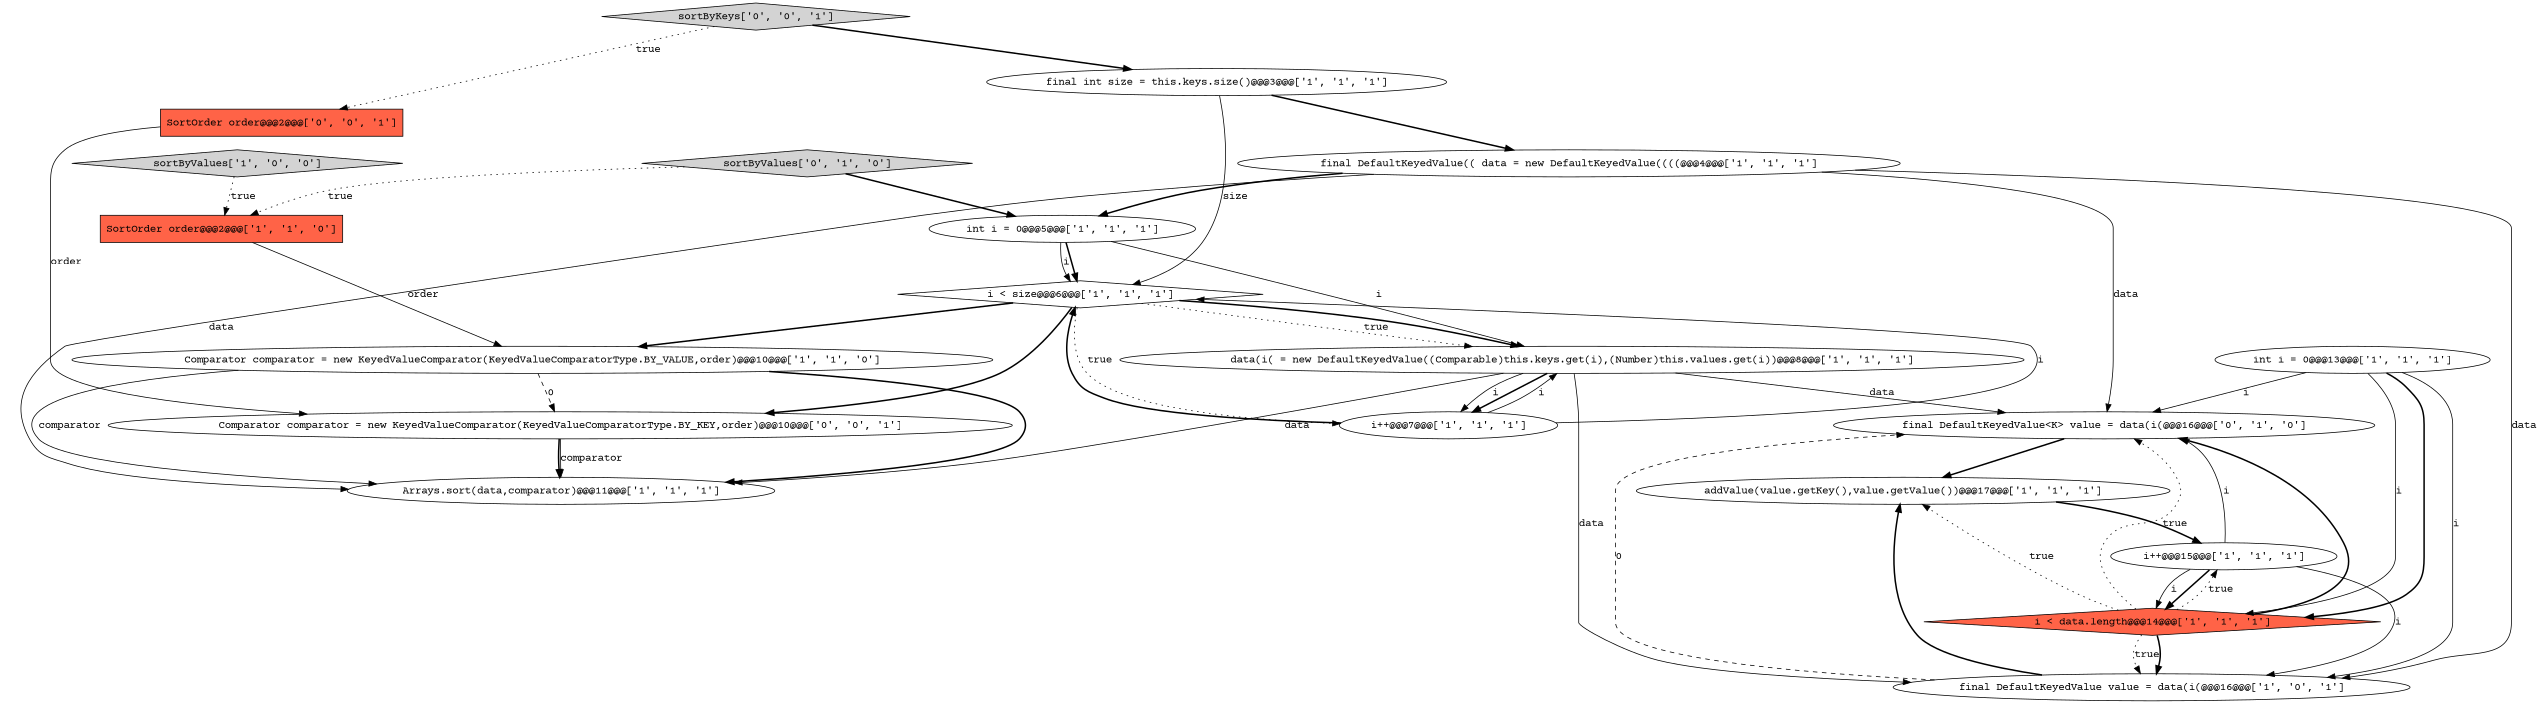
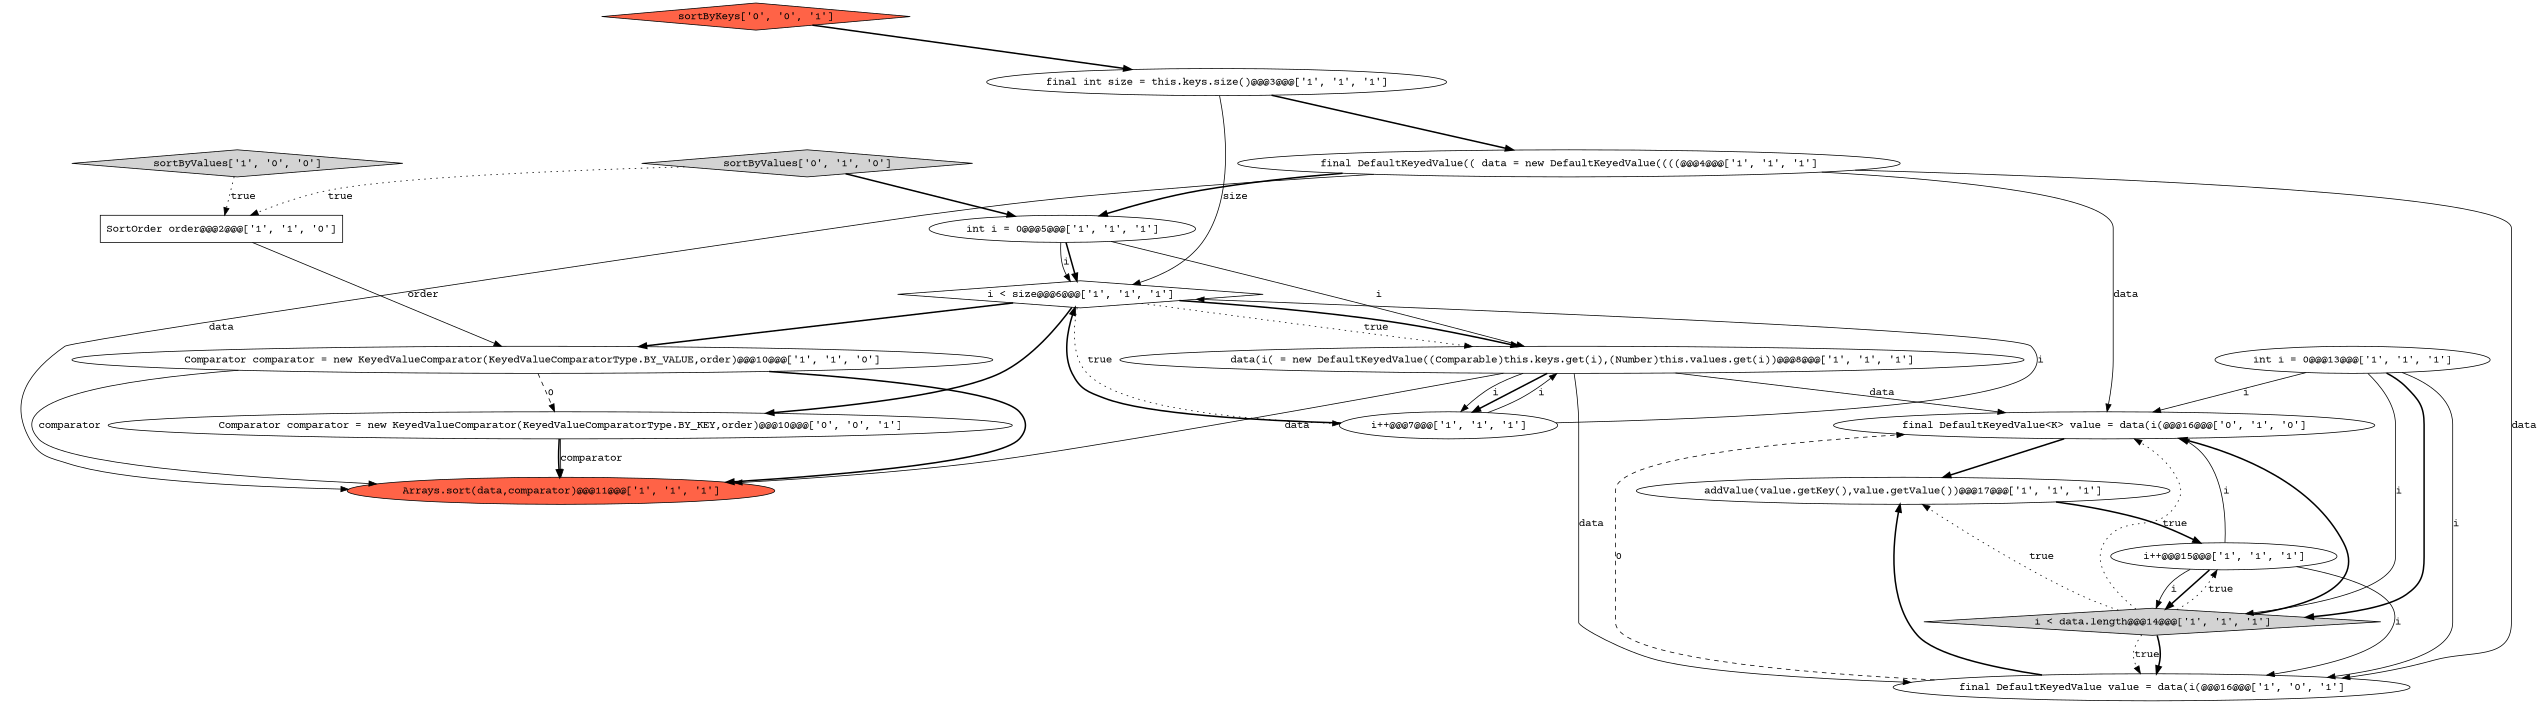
(756, 17) -> (756, 17)
(282, 123) -> none
(221, 229) -> (221, 229)
(561, 491) -> (561, 491)
(2152, 622) -> (2152, 622)
